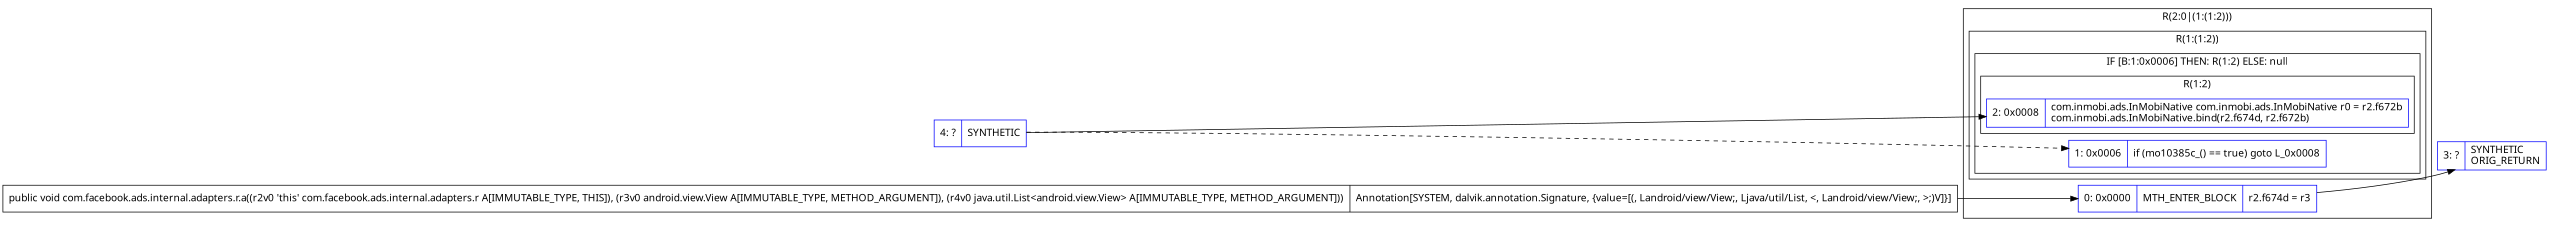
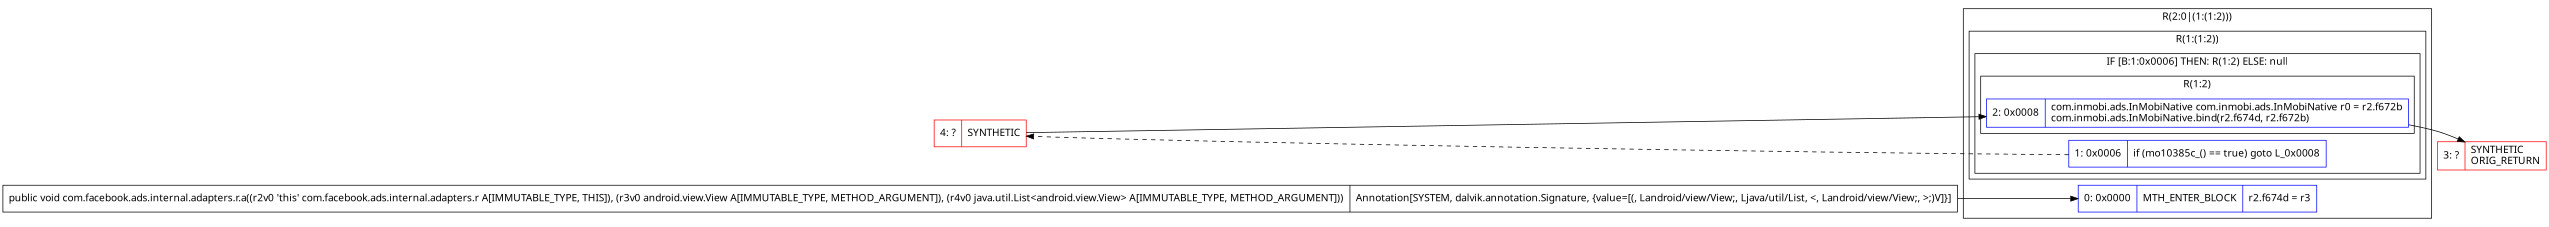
(980, 133) -> (980, 133)
(1544, 138) -> (1551, 148)
(2492, 156) -> (2492, 156)
(2383, 185) -> (2436, 131)
